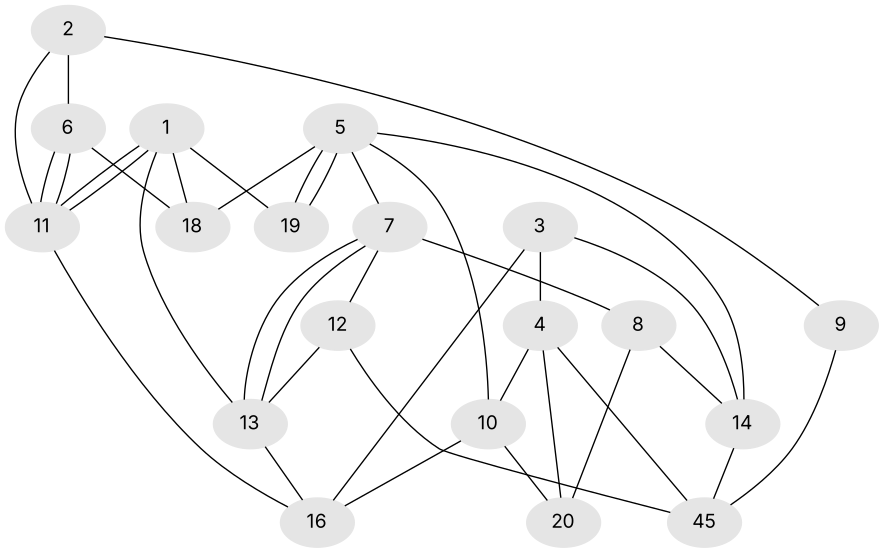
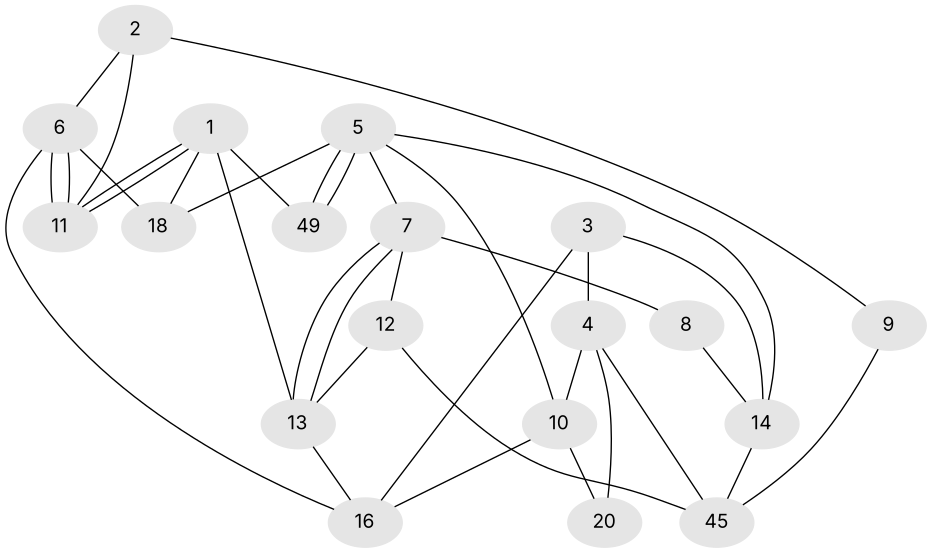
(291, 227) -> (309, 227)
(153, 397) -> (107, 373)
(601, 424) -> none
